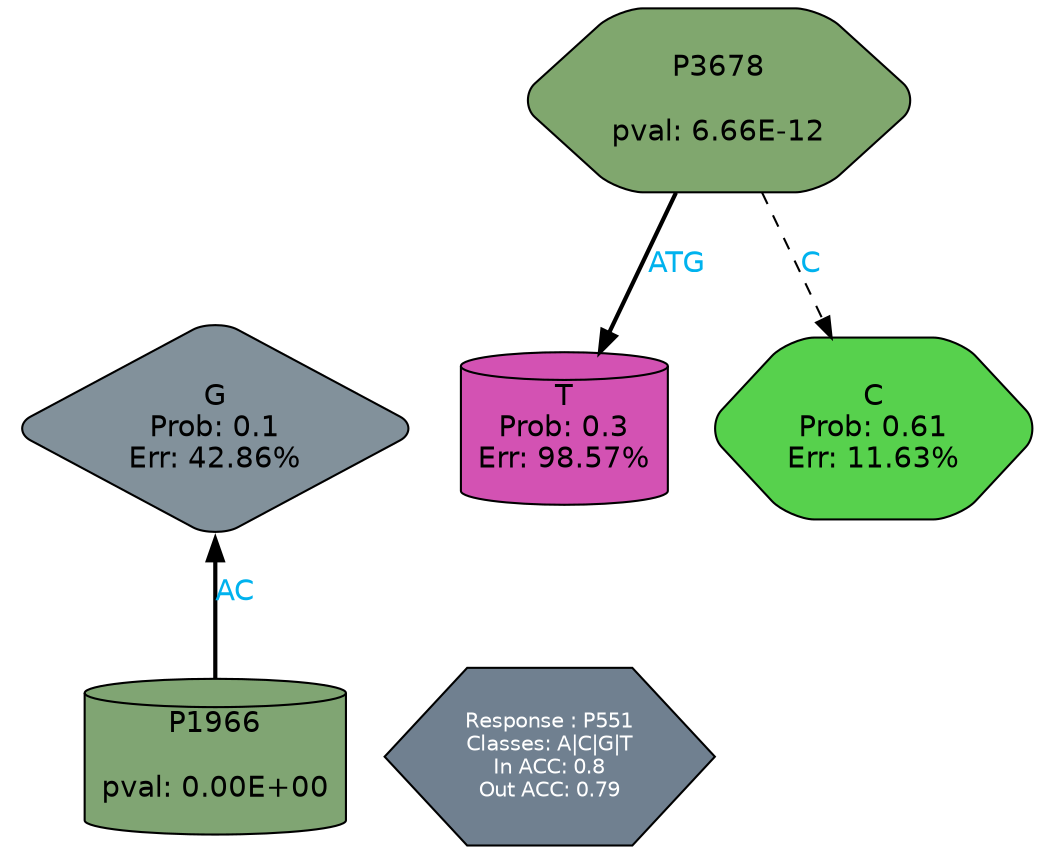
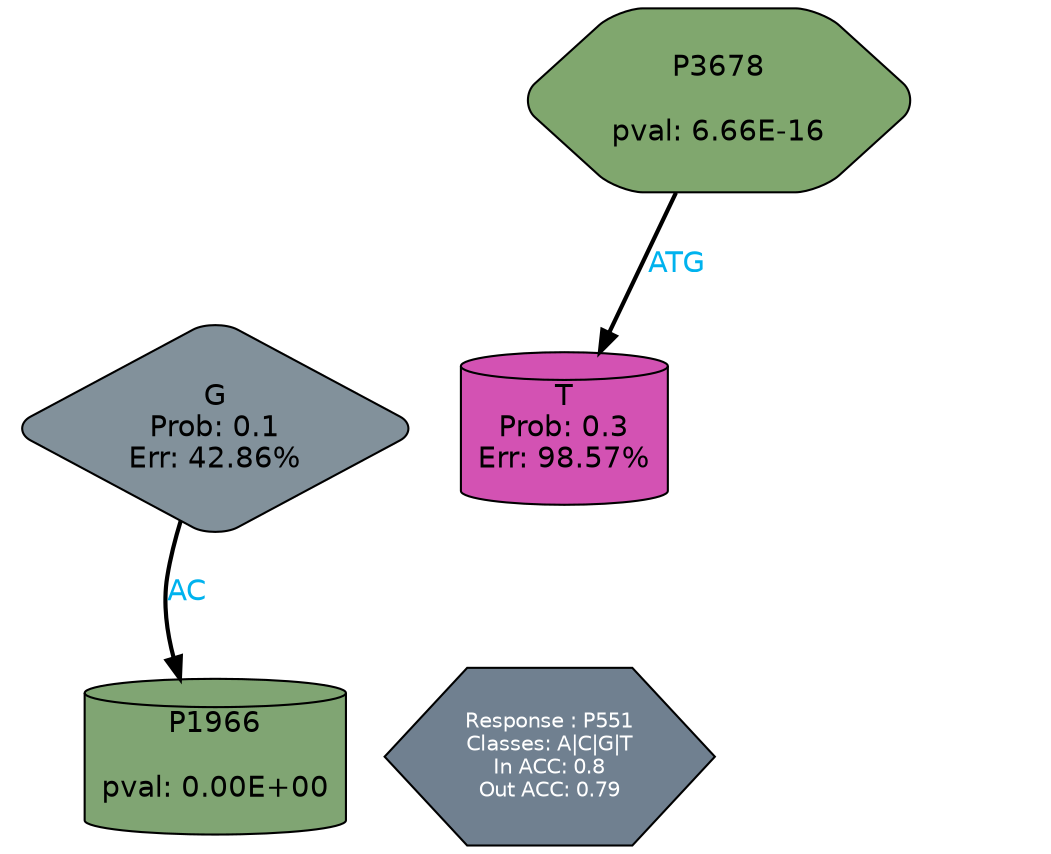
(719, 100) -> (719, 100)
(874, 429) -> none
(215, 619) -> (166, 589)
